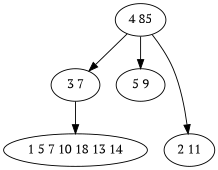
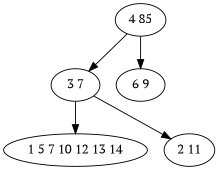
(176, 77) -> (128, 115)
(141, 85) -> (141, 85)
(75, 150) -> (75, 150)
